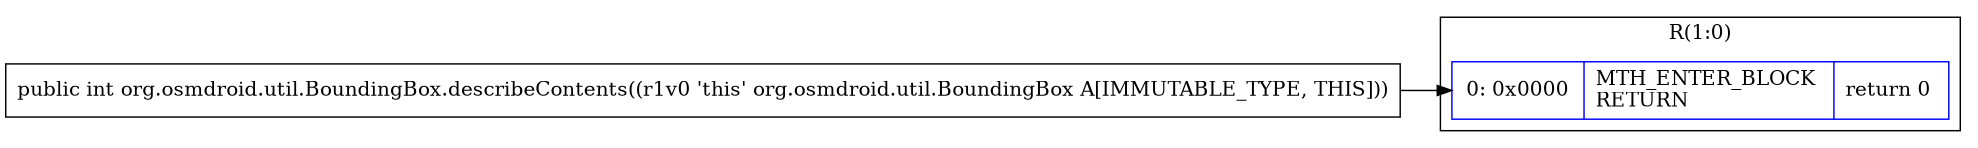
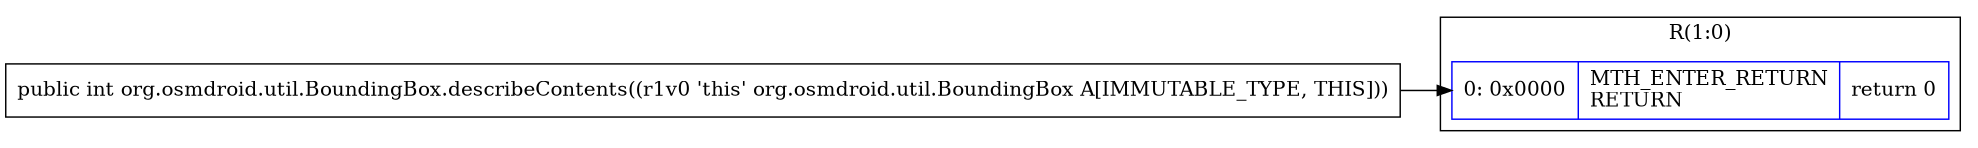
(1706, 79) -> (1709, 79)
